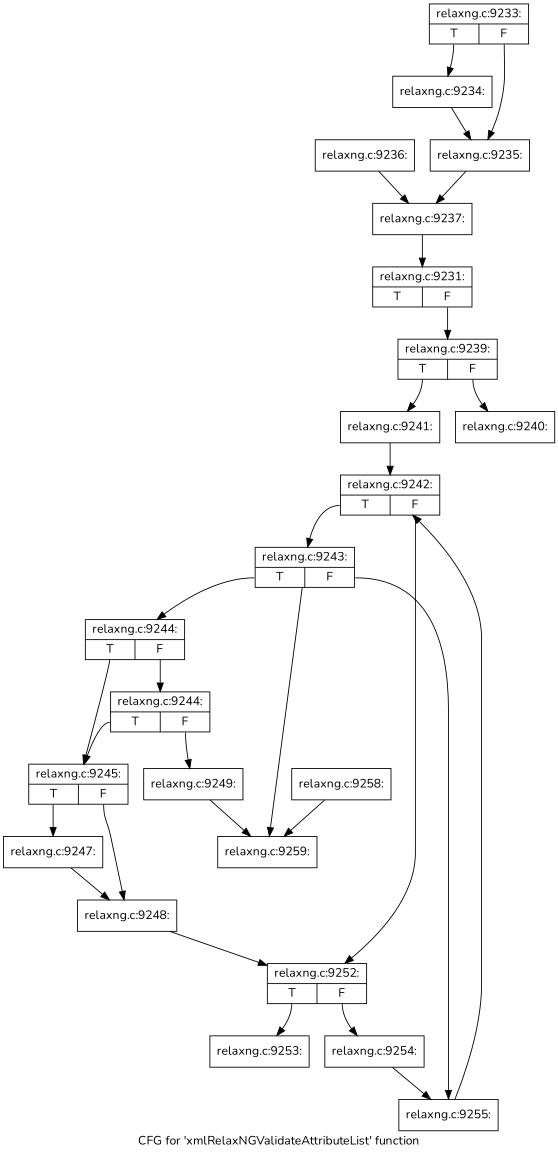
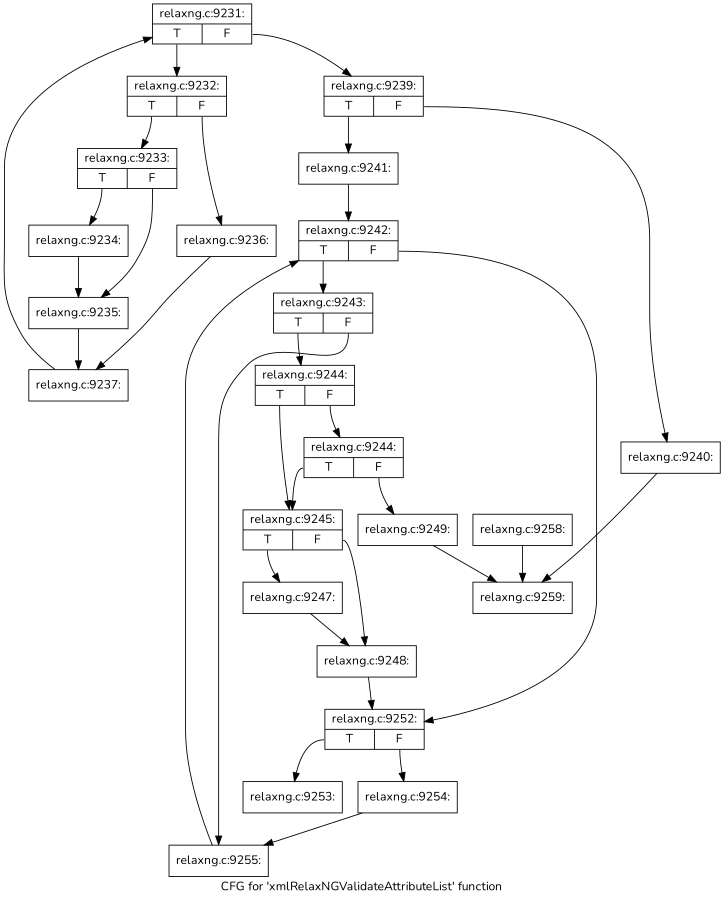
none -> (177, 96)
(286, 707) -> (605, 527)
